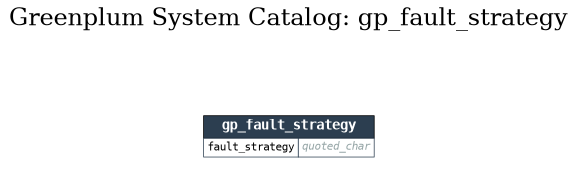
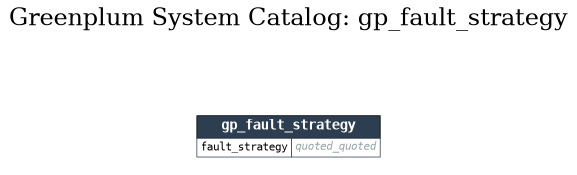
(336, 147) -> (336, 147)
